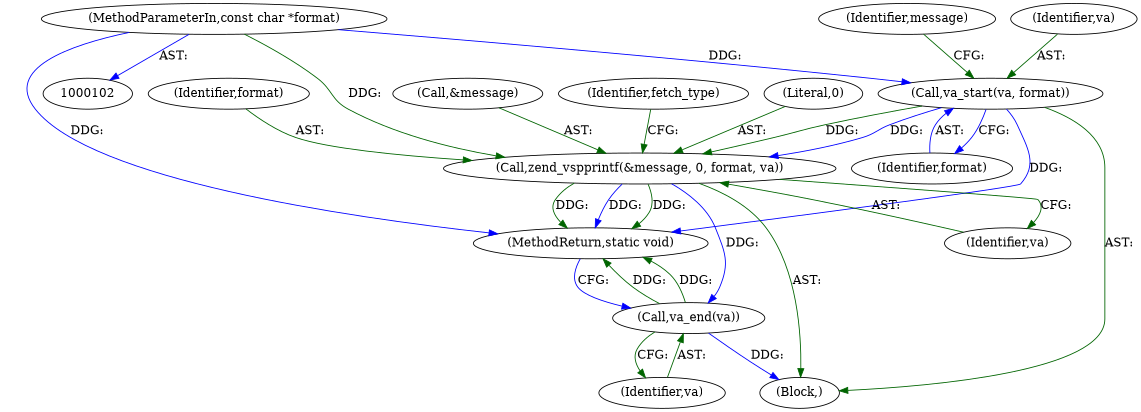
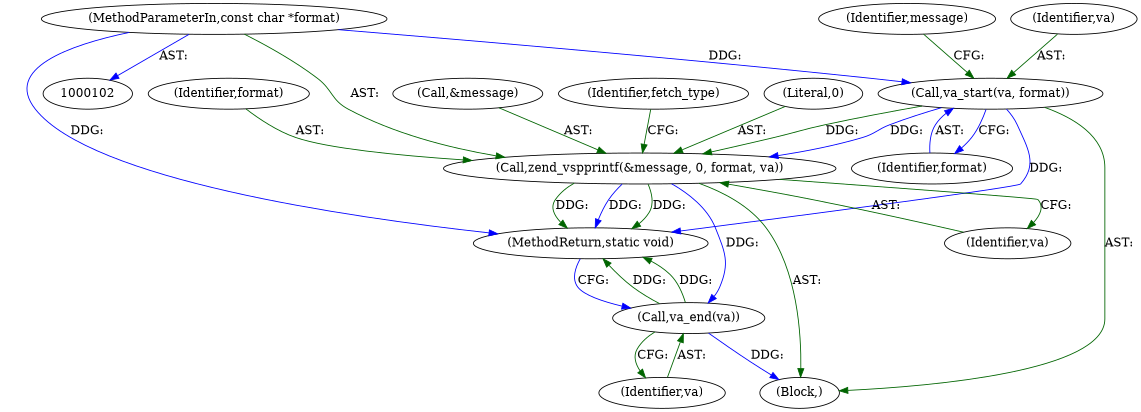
(367, 94) -> (367, 94)
